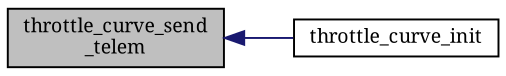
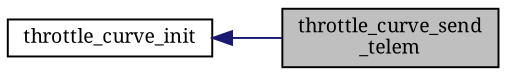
(269, 38) -> (257, 38)
